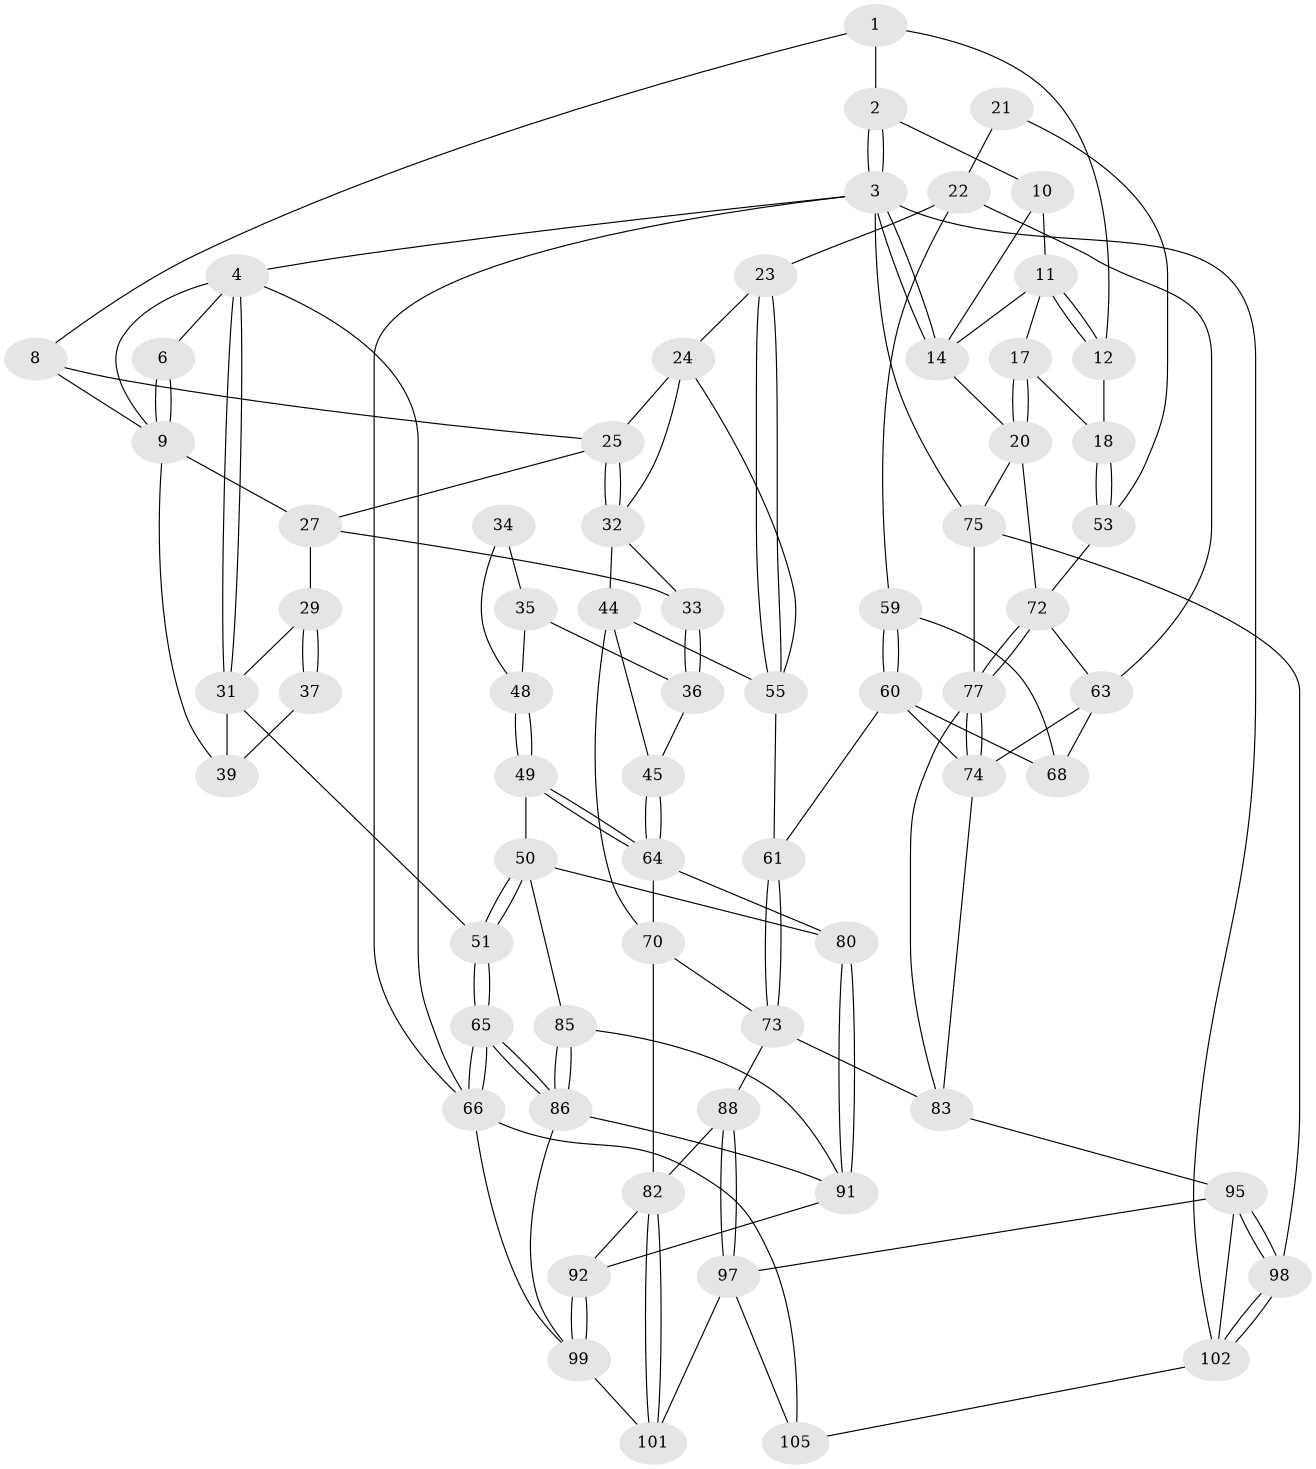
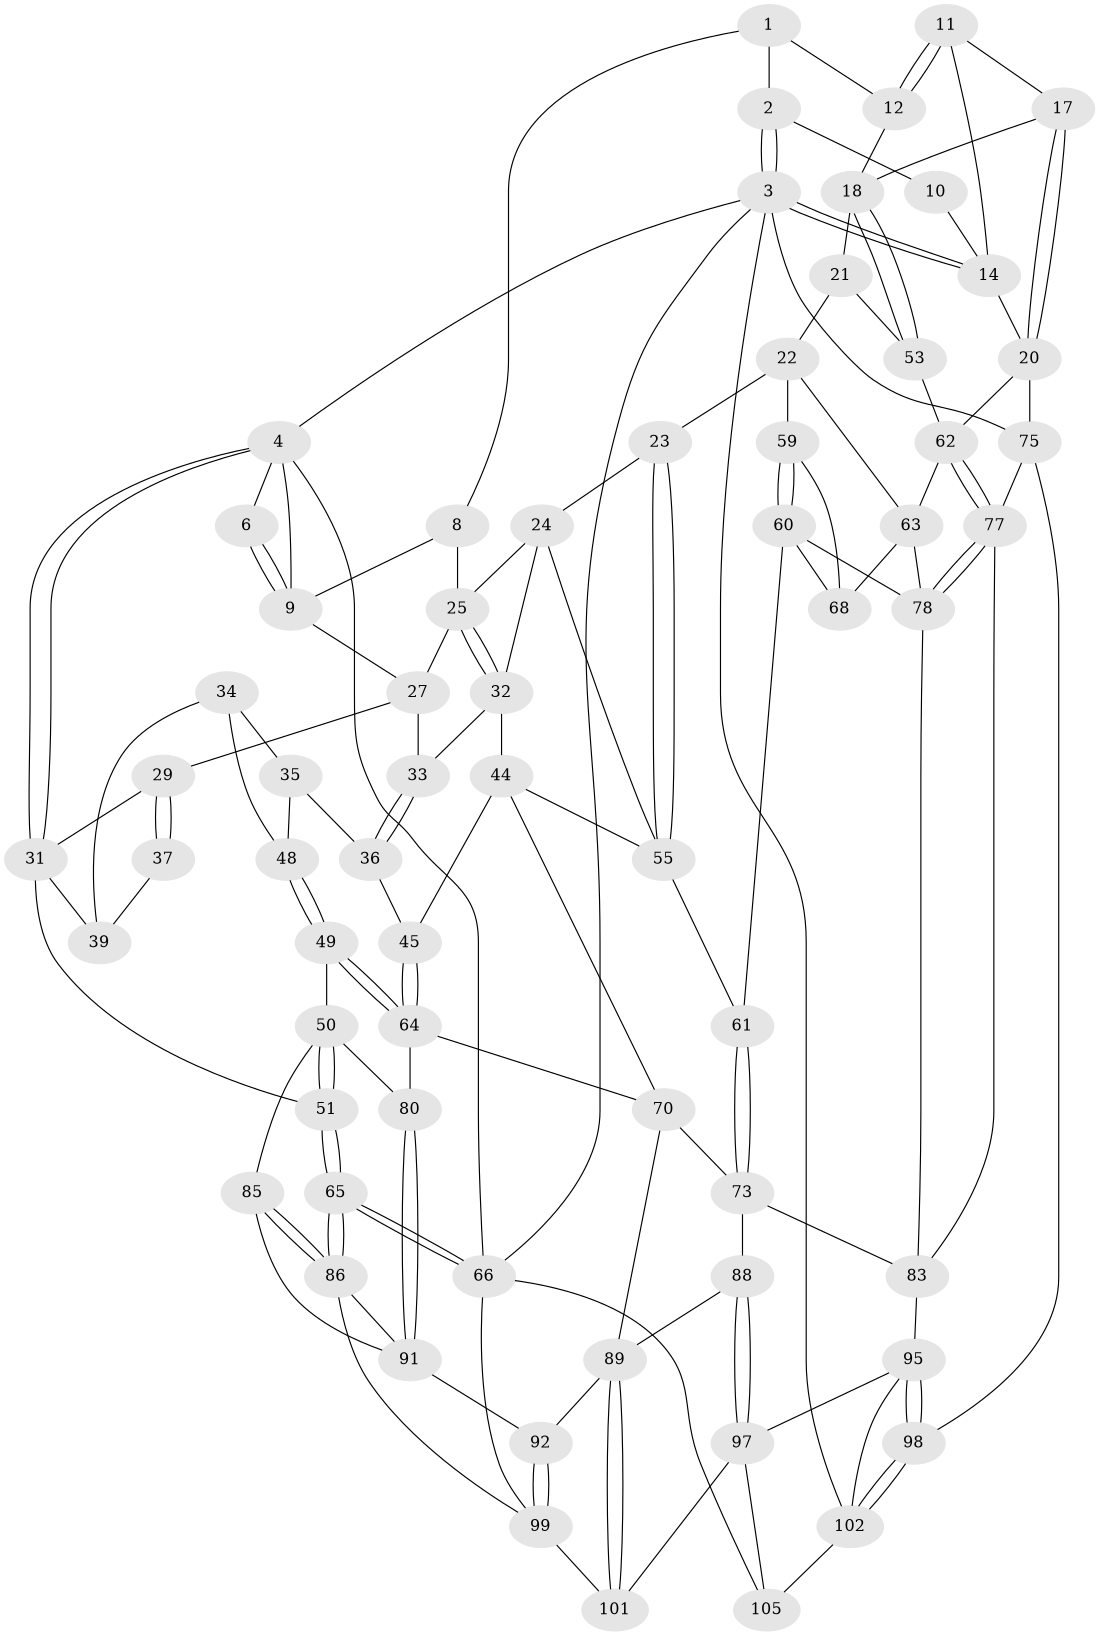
(1044, 226) -> none
none -> (846, 239)
(1038, 609) -> (946, 442)
(164, 615) -> (106, 790)
(974, 776) -> (923, 609)
(653, 1193) -> (615, 1360)
